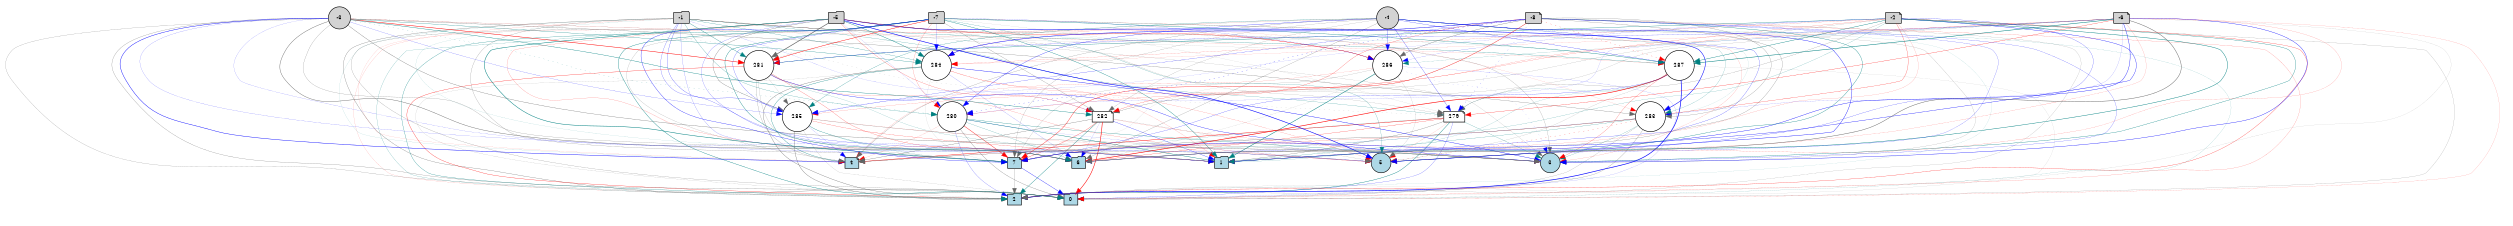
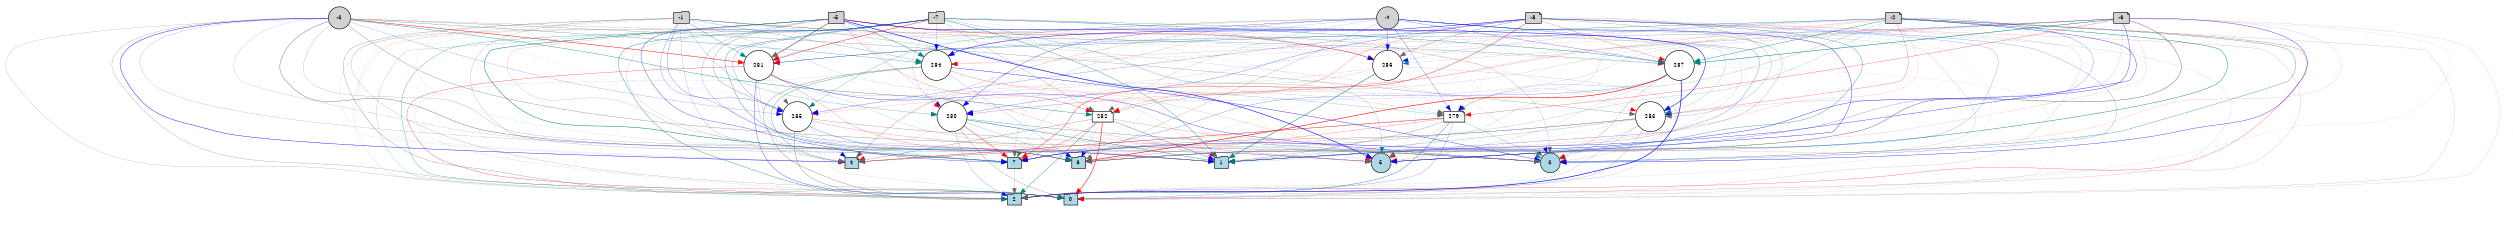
(1600, 40) -> (1600, 40)
(1250, 69) -> (1250, 69)
(1041, 180) -> (784, 175)
